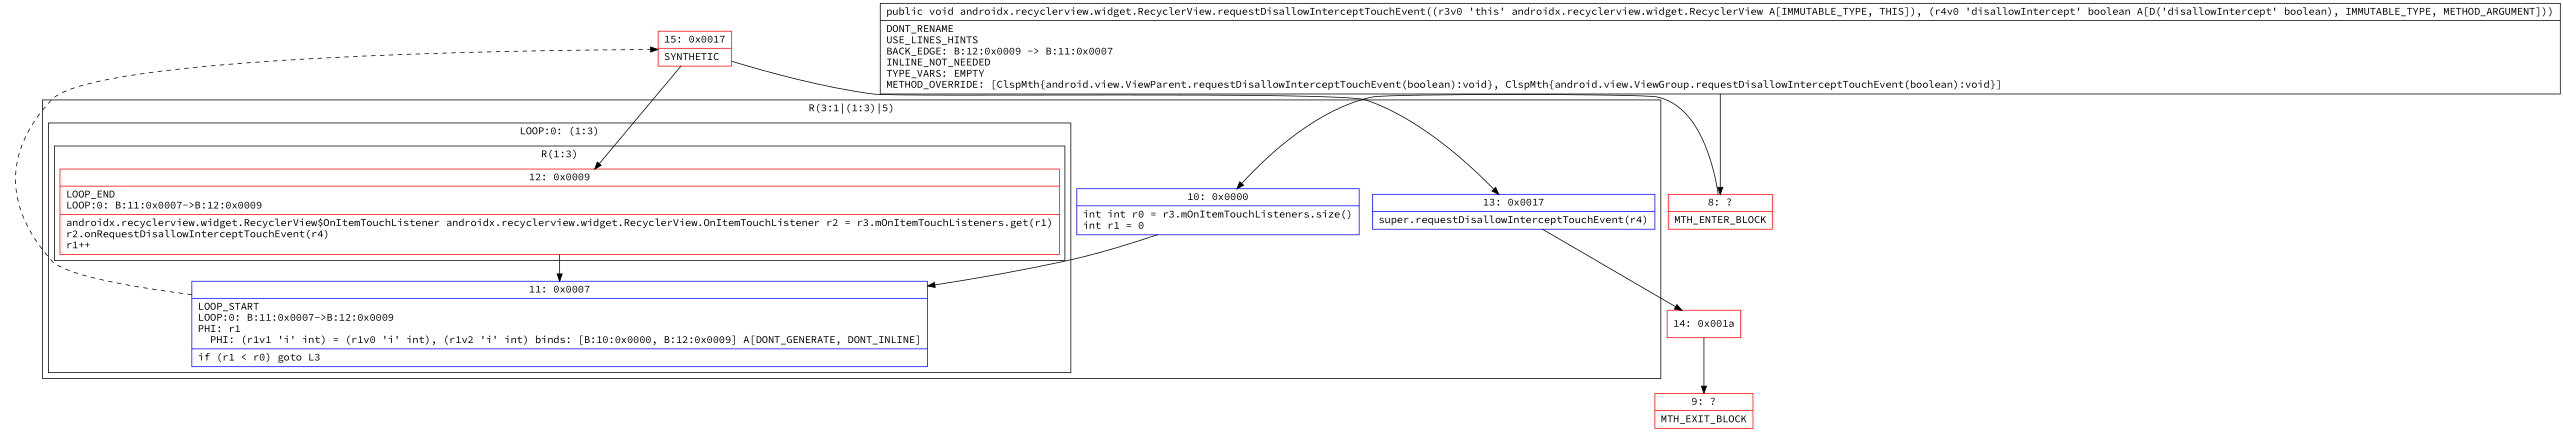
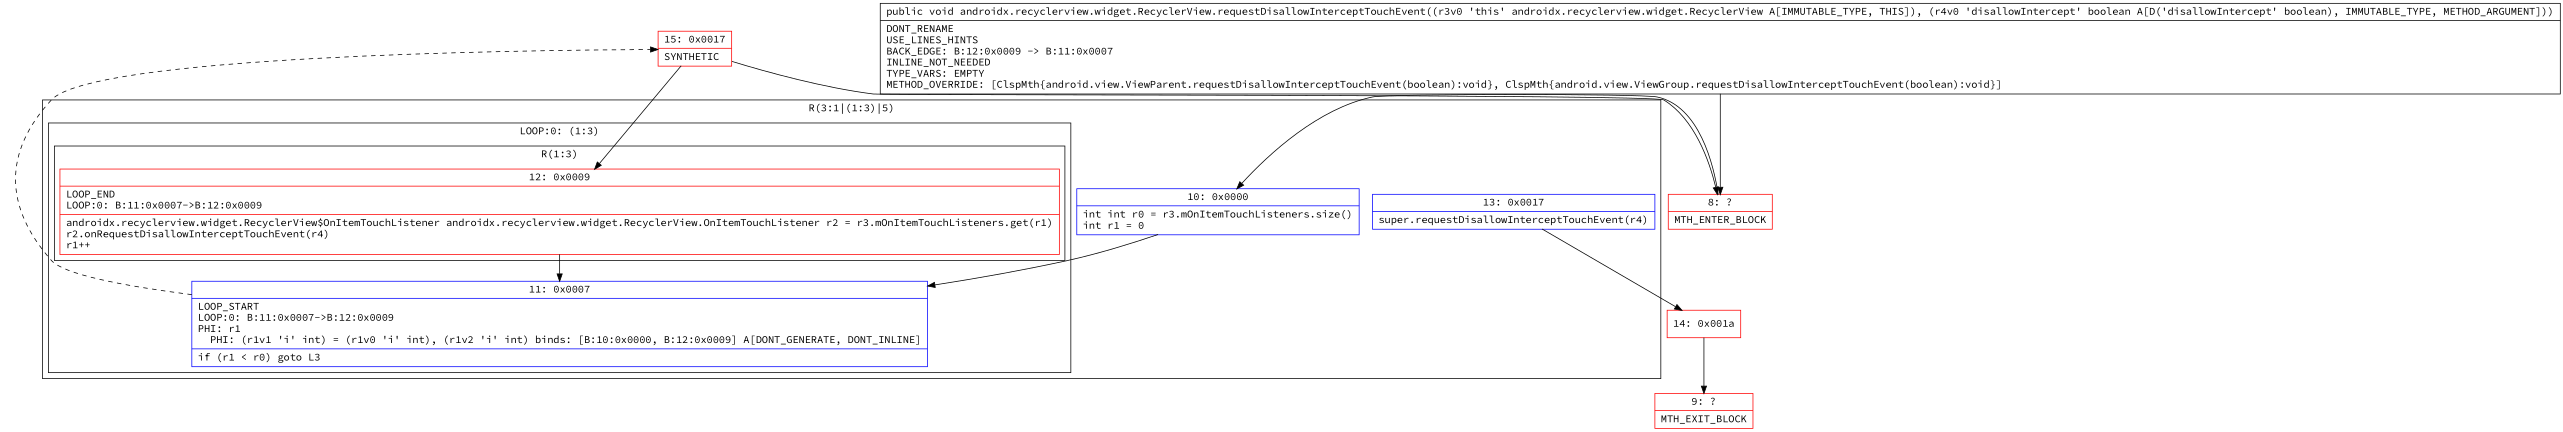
(1126, 95) -> (1248, 95)
